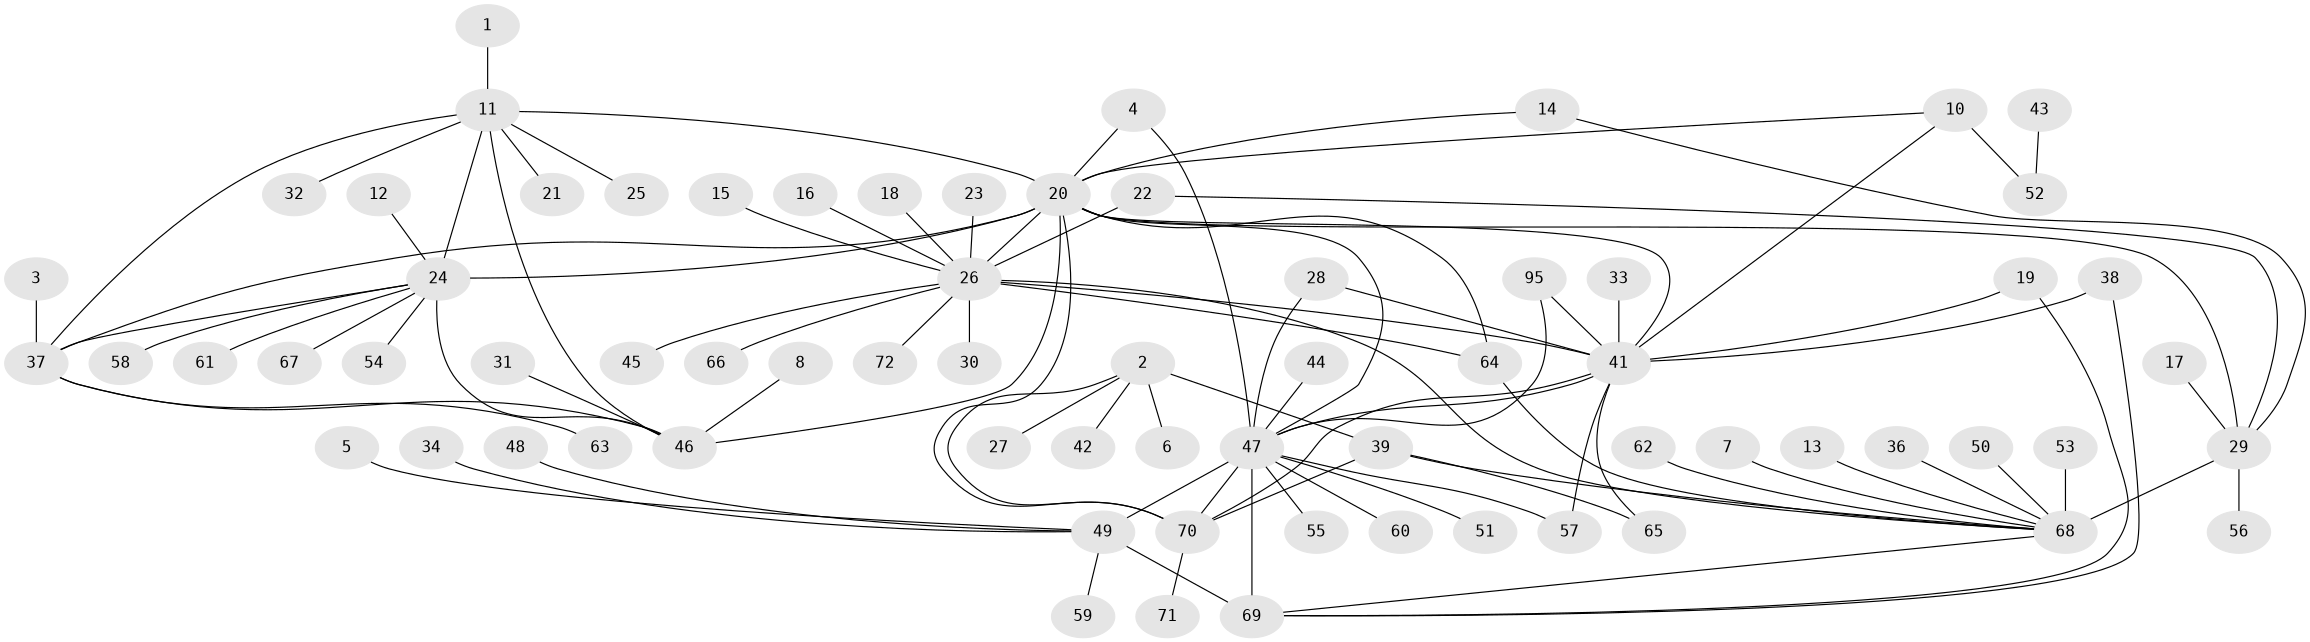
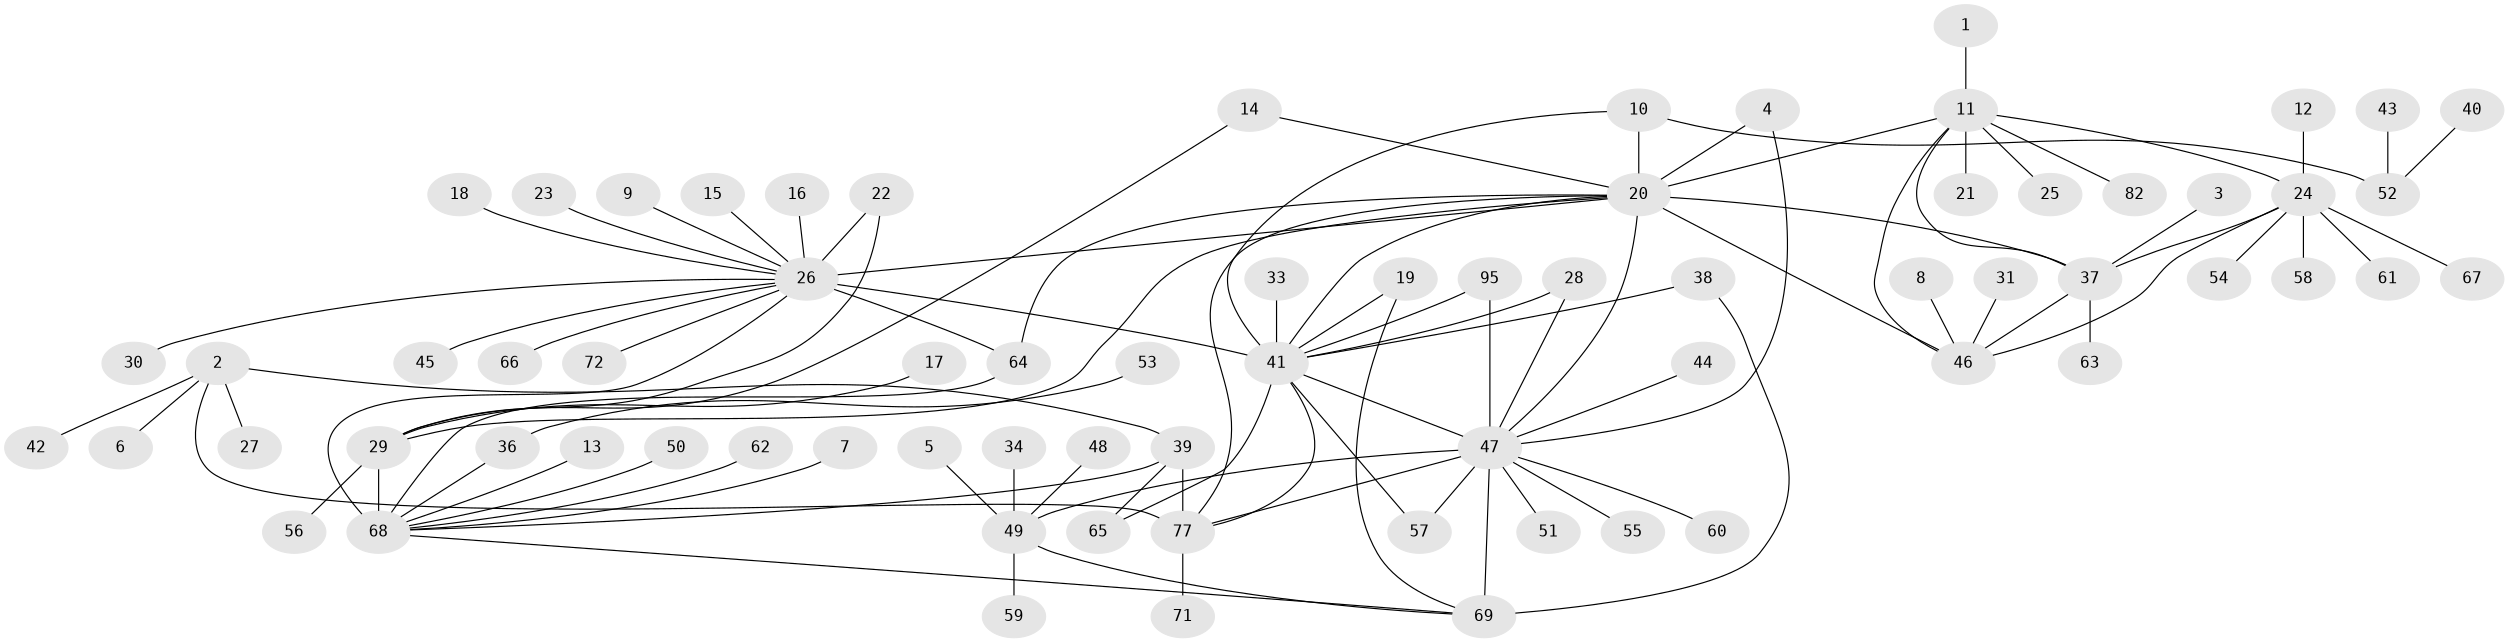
none -> (2472, 110)
(294, 195) -> (2135, 195)
none -> (628, 195)
(755, 263) -> none
(2065, 490) -> (842, 404)
(1187, 532) -> (1183, 532)
